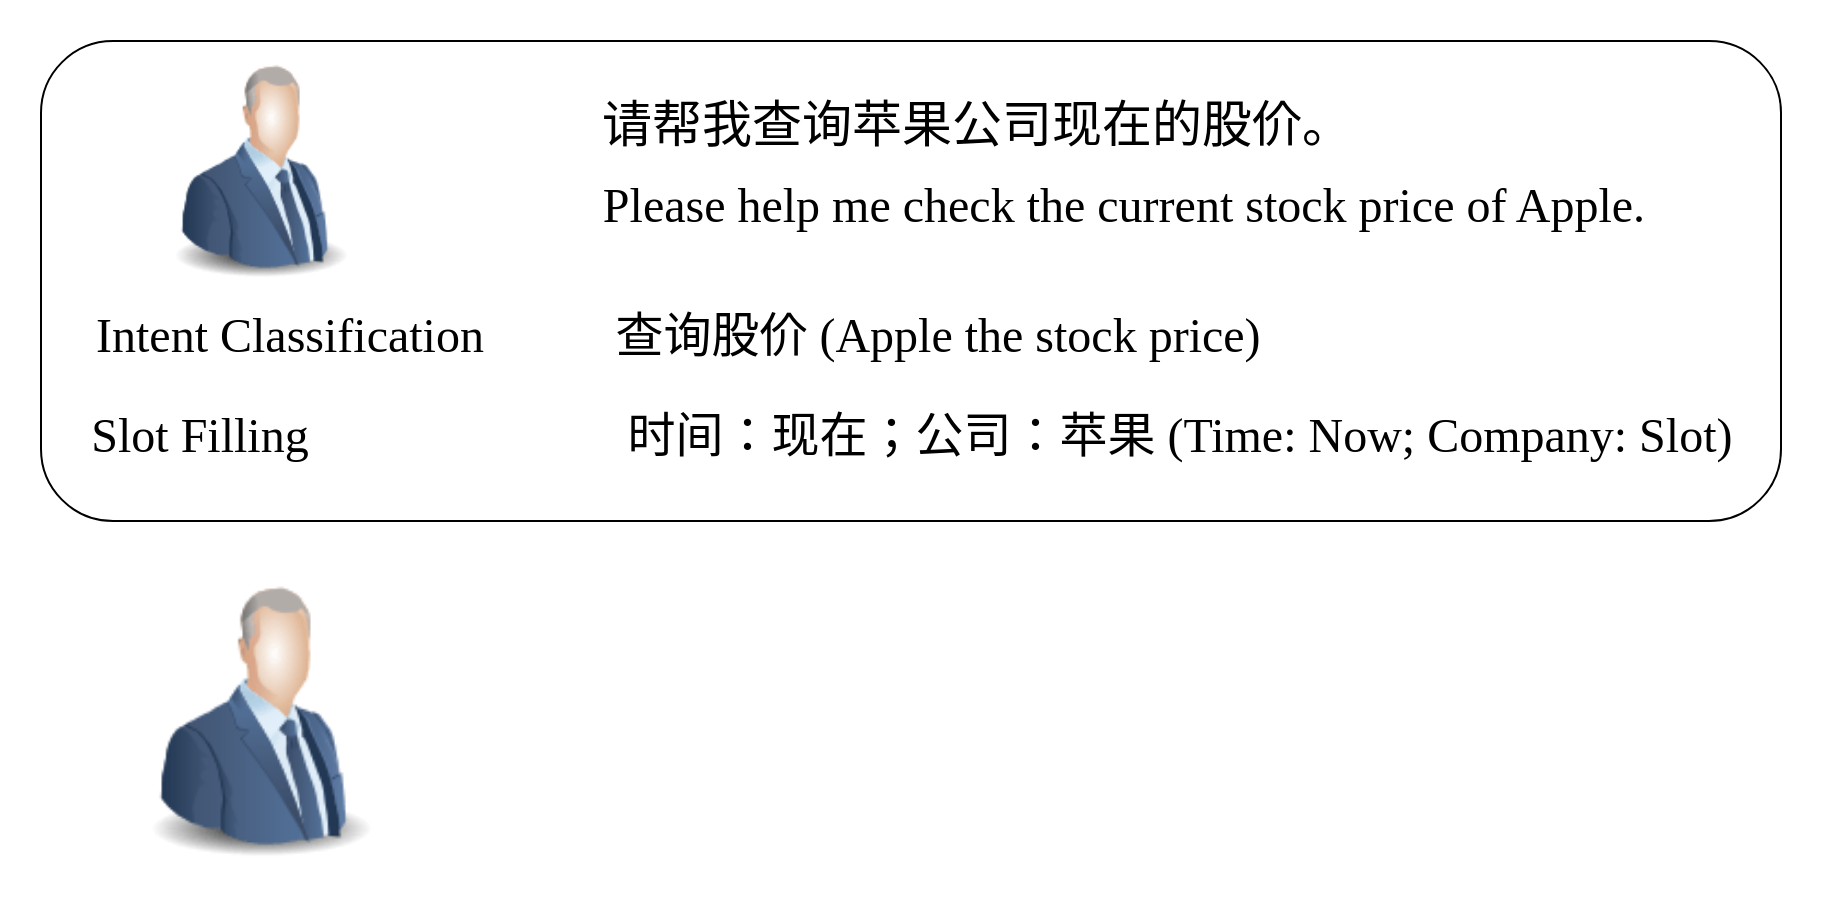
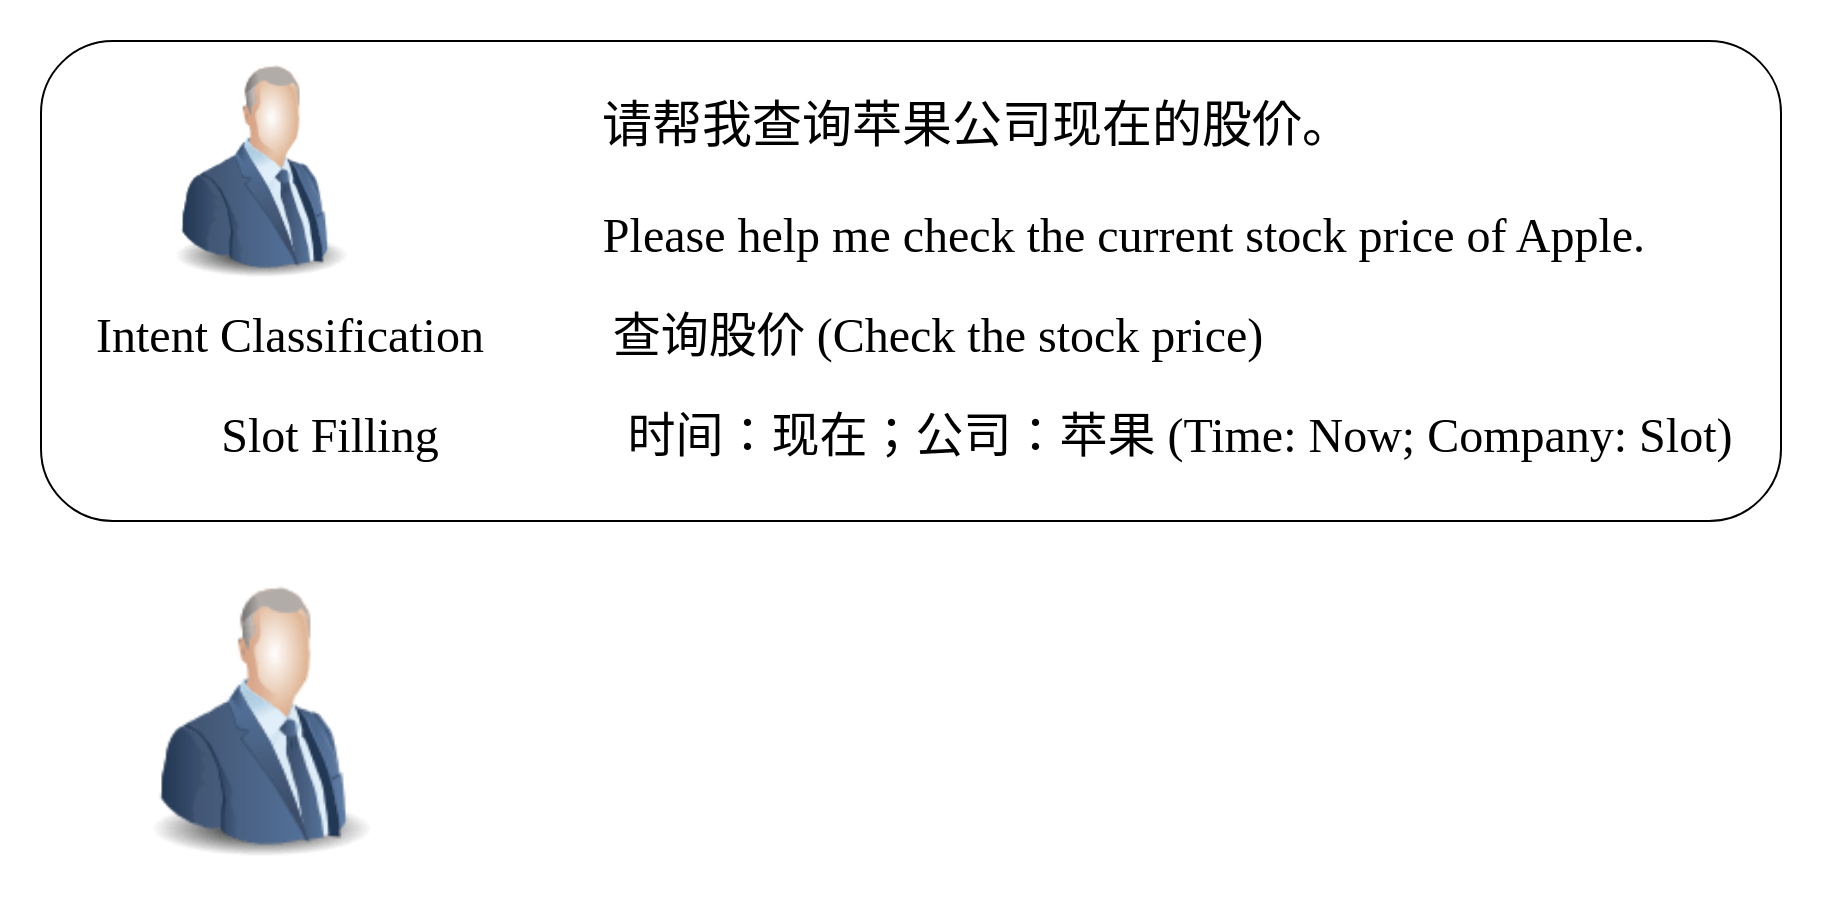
(1125, 201) -> (1125, 231)
(939, 331) -> (939, 331)
(201, 431) -> (331, 431)
